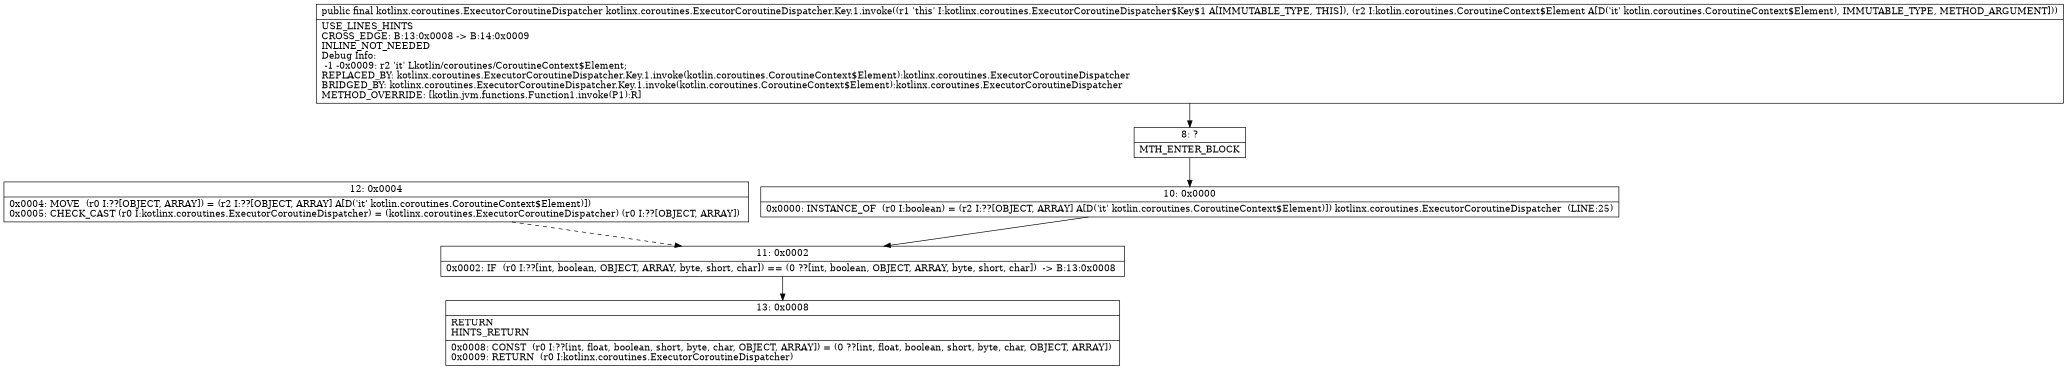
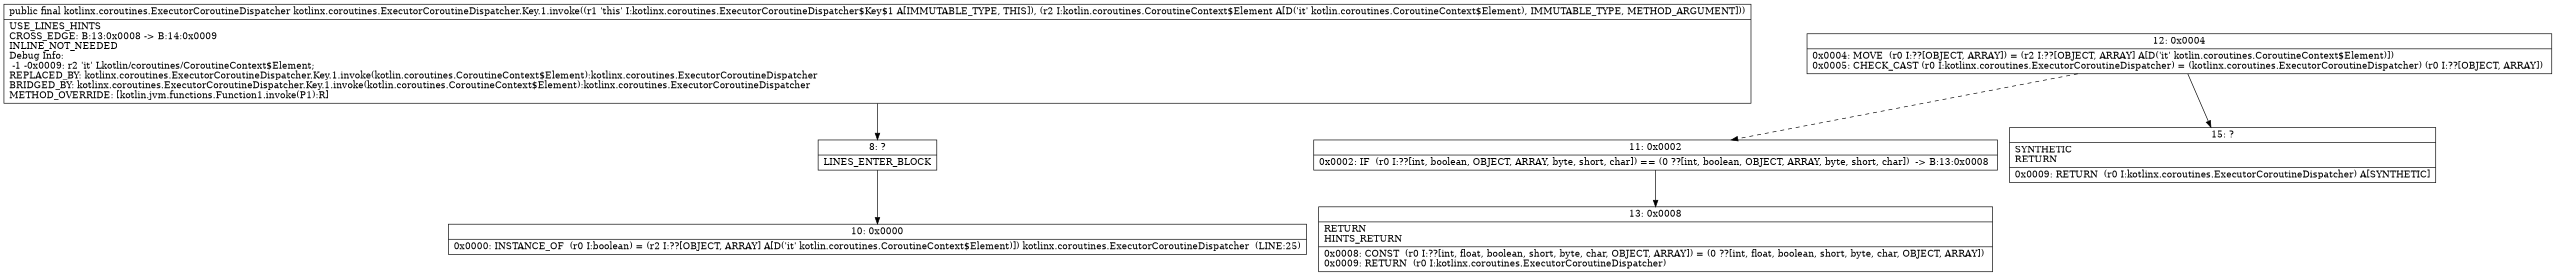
(1190, 150) -> (877, 162)
none -> (2223, 155)
(989, 231) -> none
